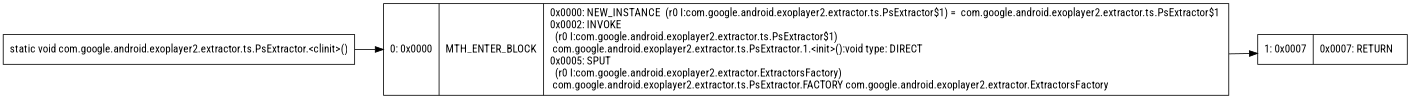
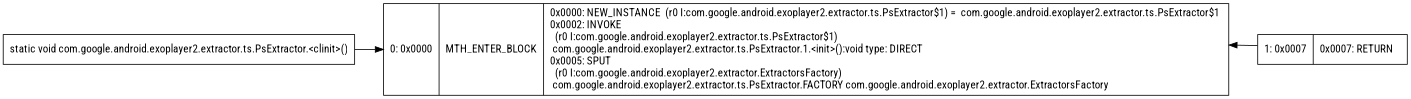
(1239, 54) -> (1247, 45)
